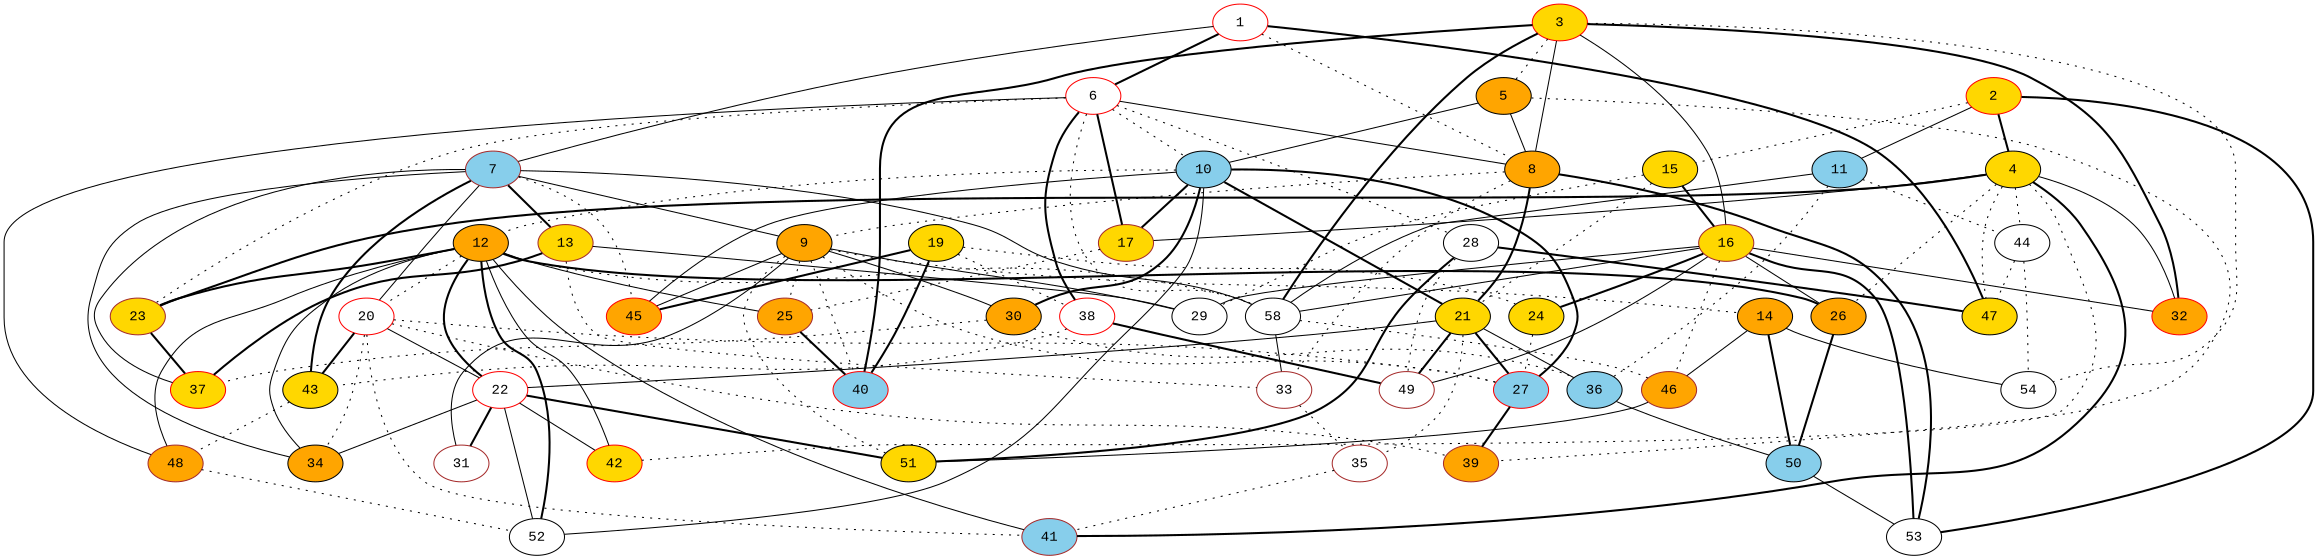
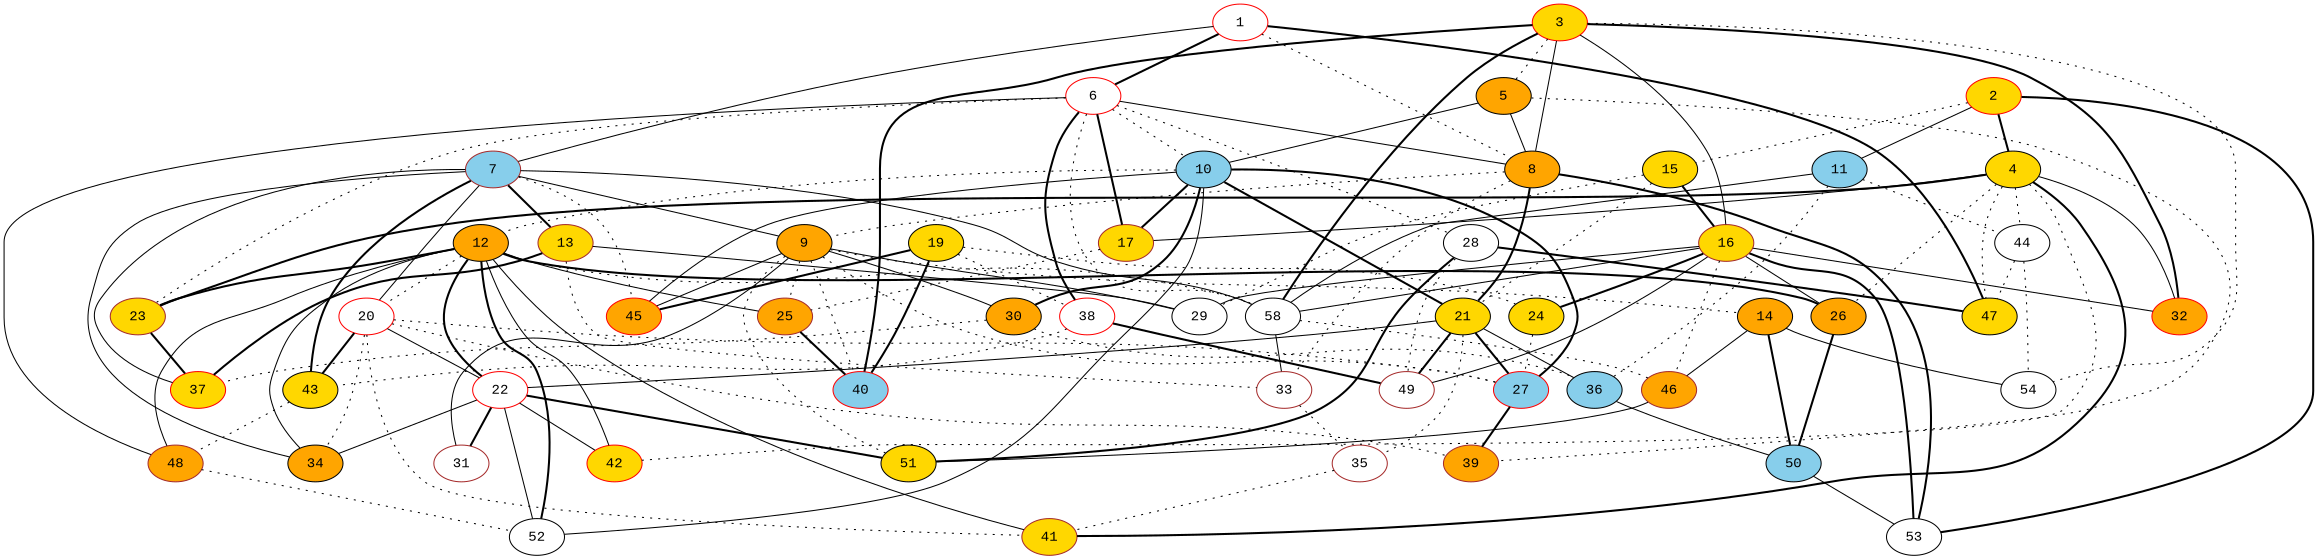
(1049, 537) -> (1049, 537)
